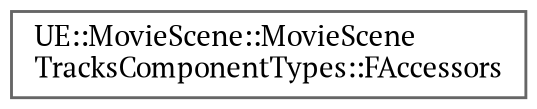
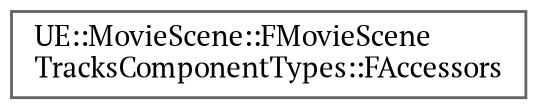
(269, 55) -> (269, 55)
